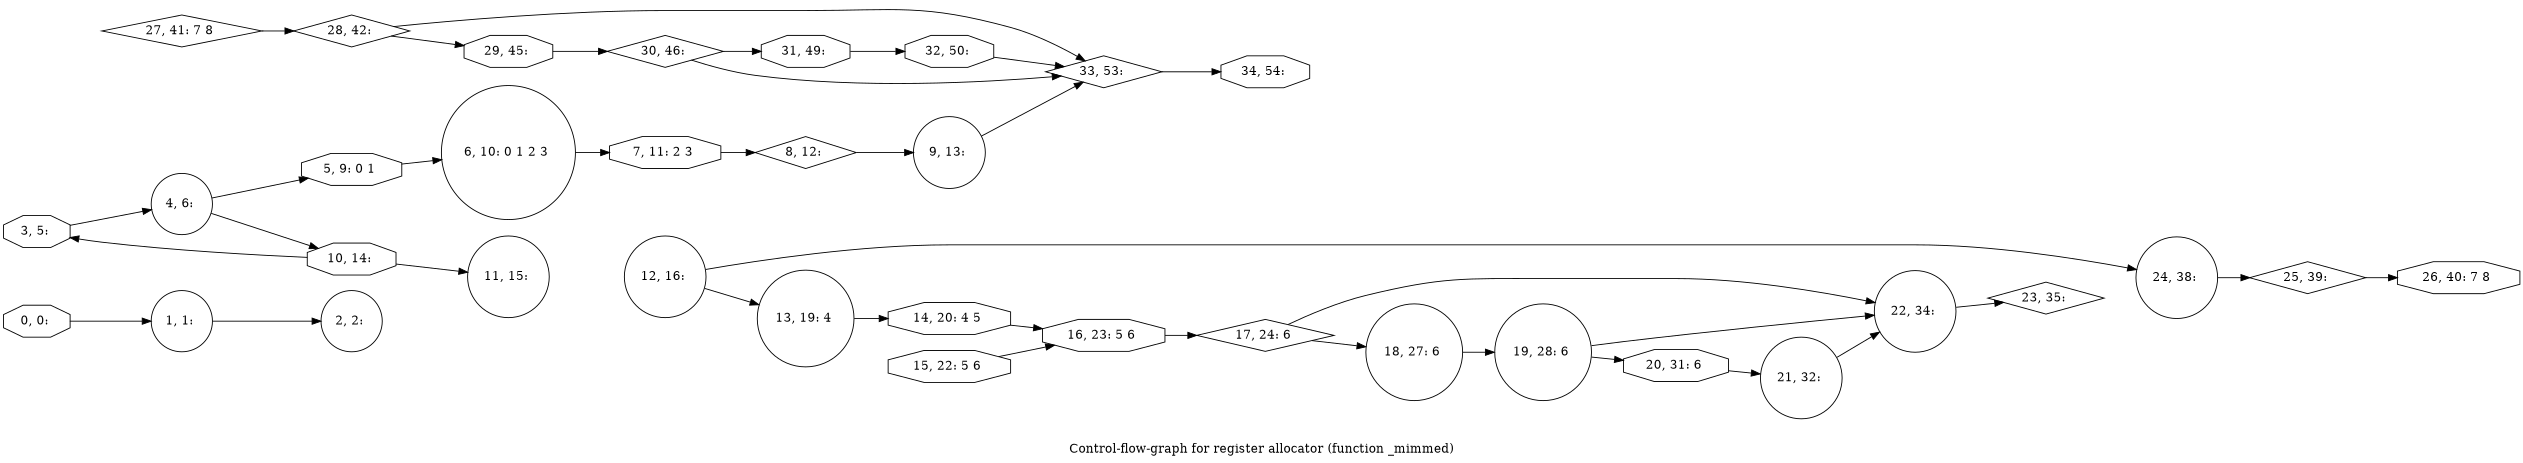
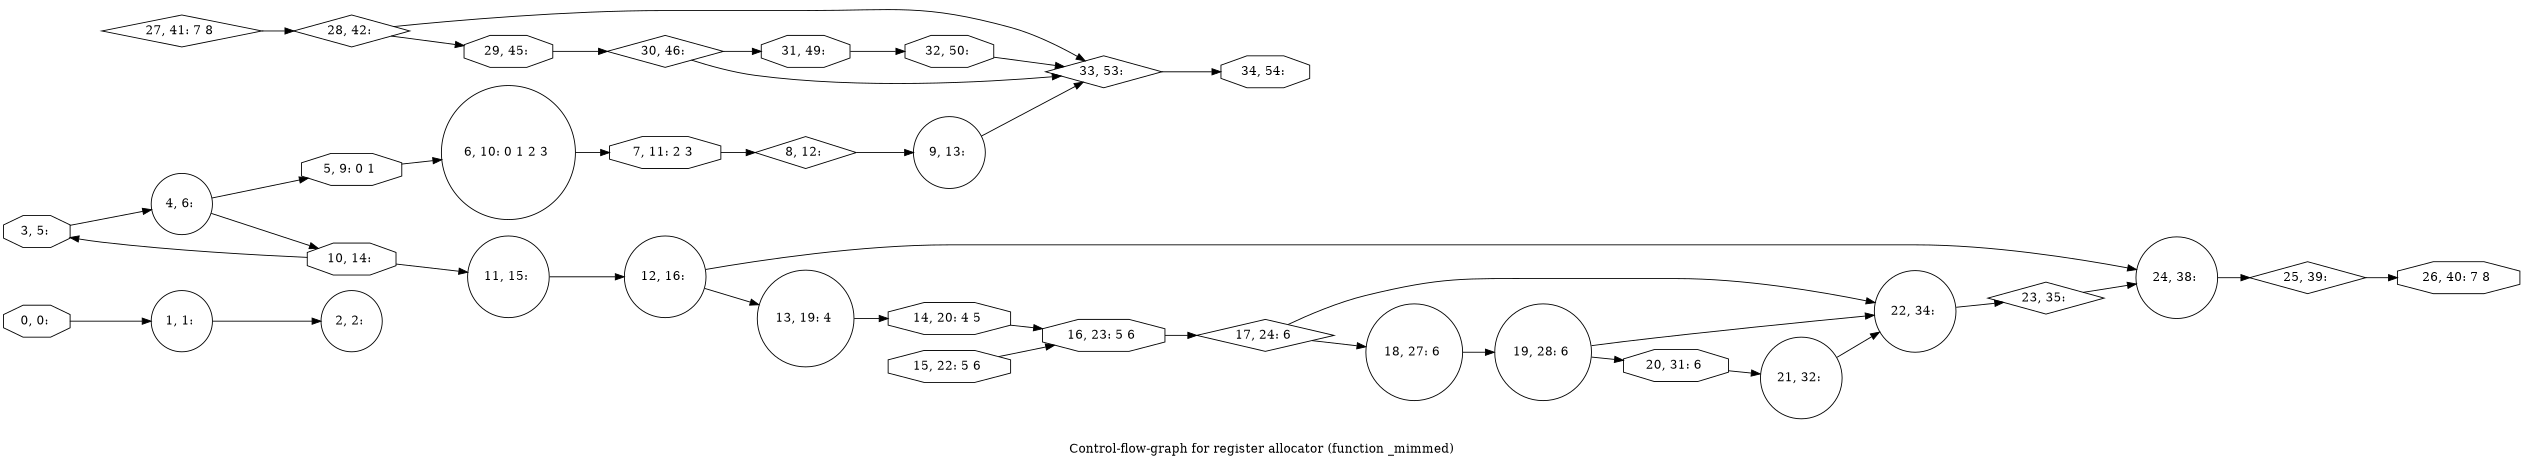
none -> (582, 277)
none -> (2105, 289)
